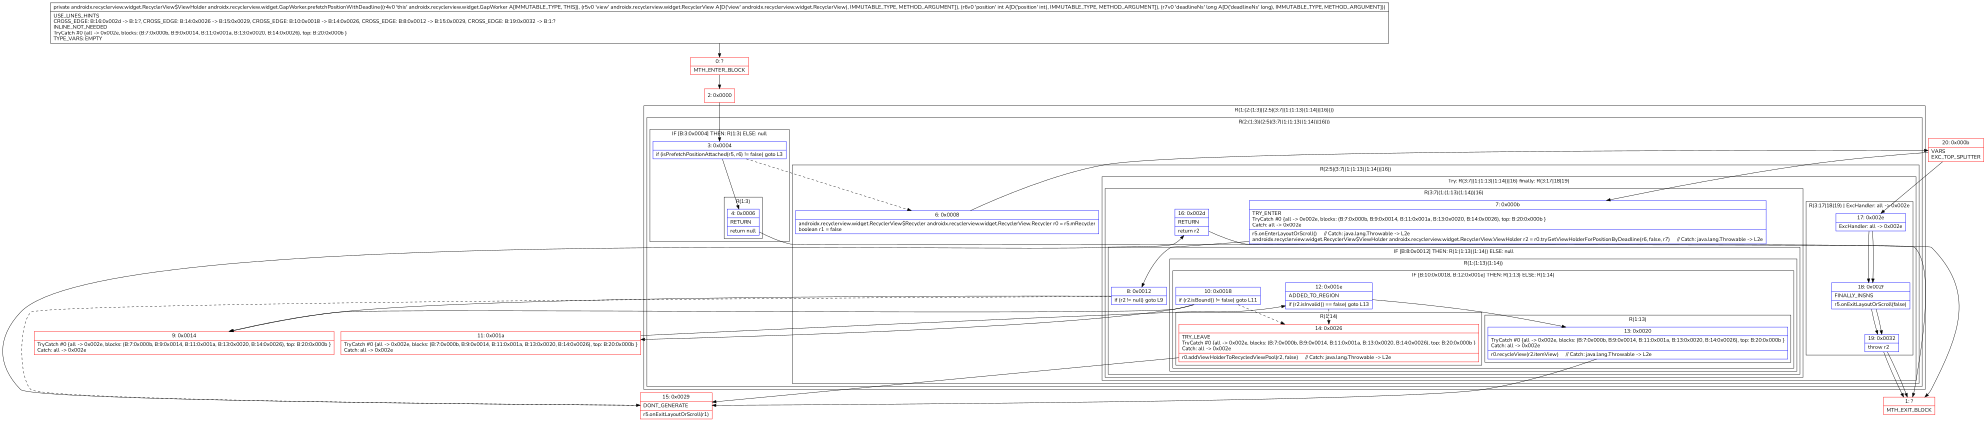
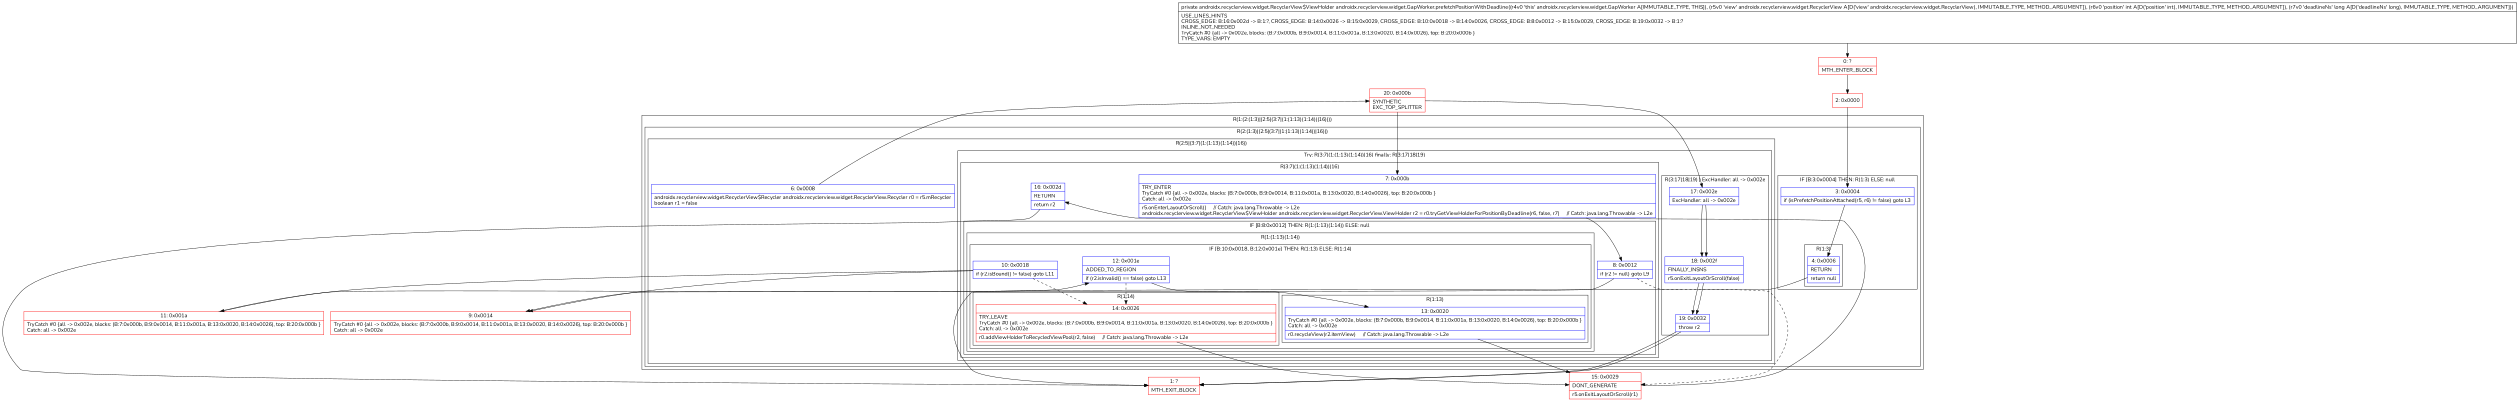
(1938, 151) -> (1387, 102)
(827, 184) -> none
